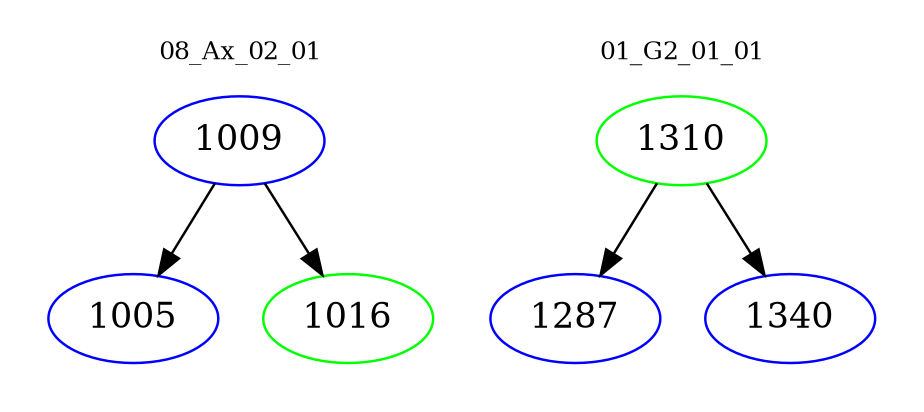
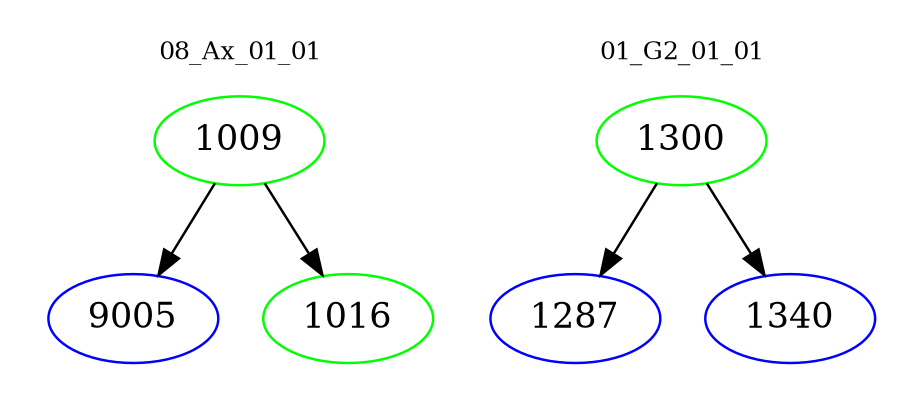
(241, 53) -> (241, 53)
(240, 141) -> (240, 141)
(682, 141) -> (682, 141)
(133, 319) -> (133, 319)
